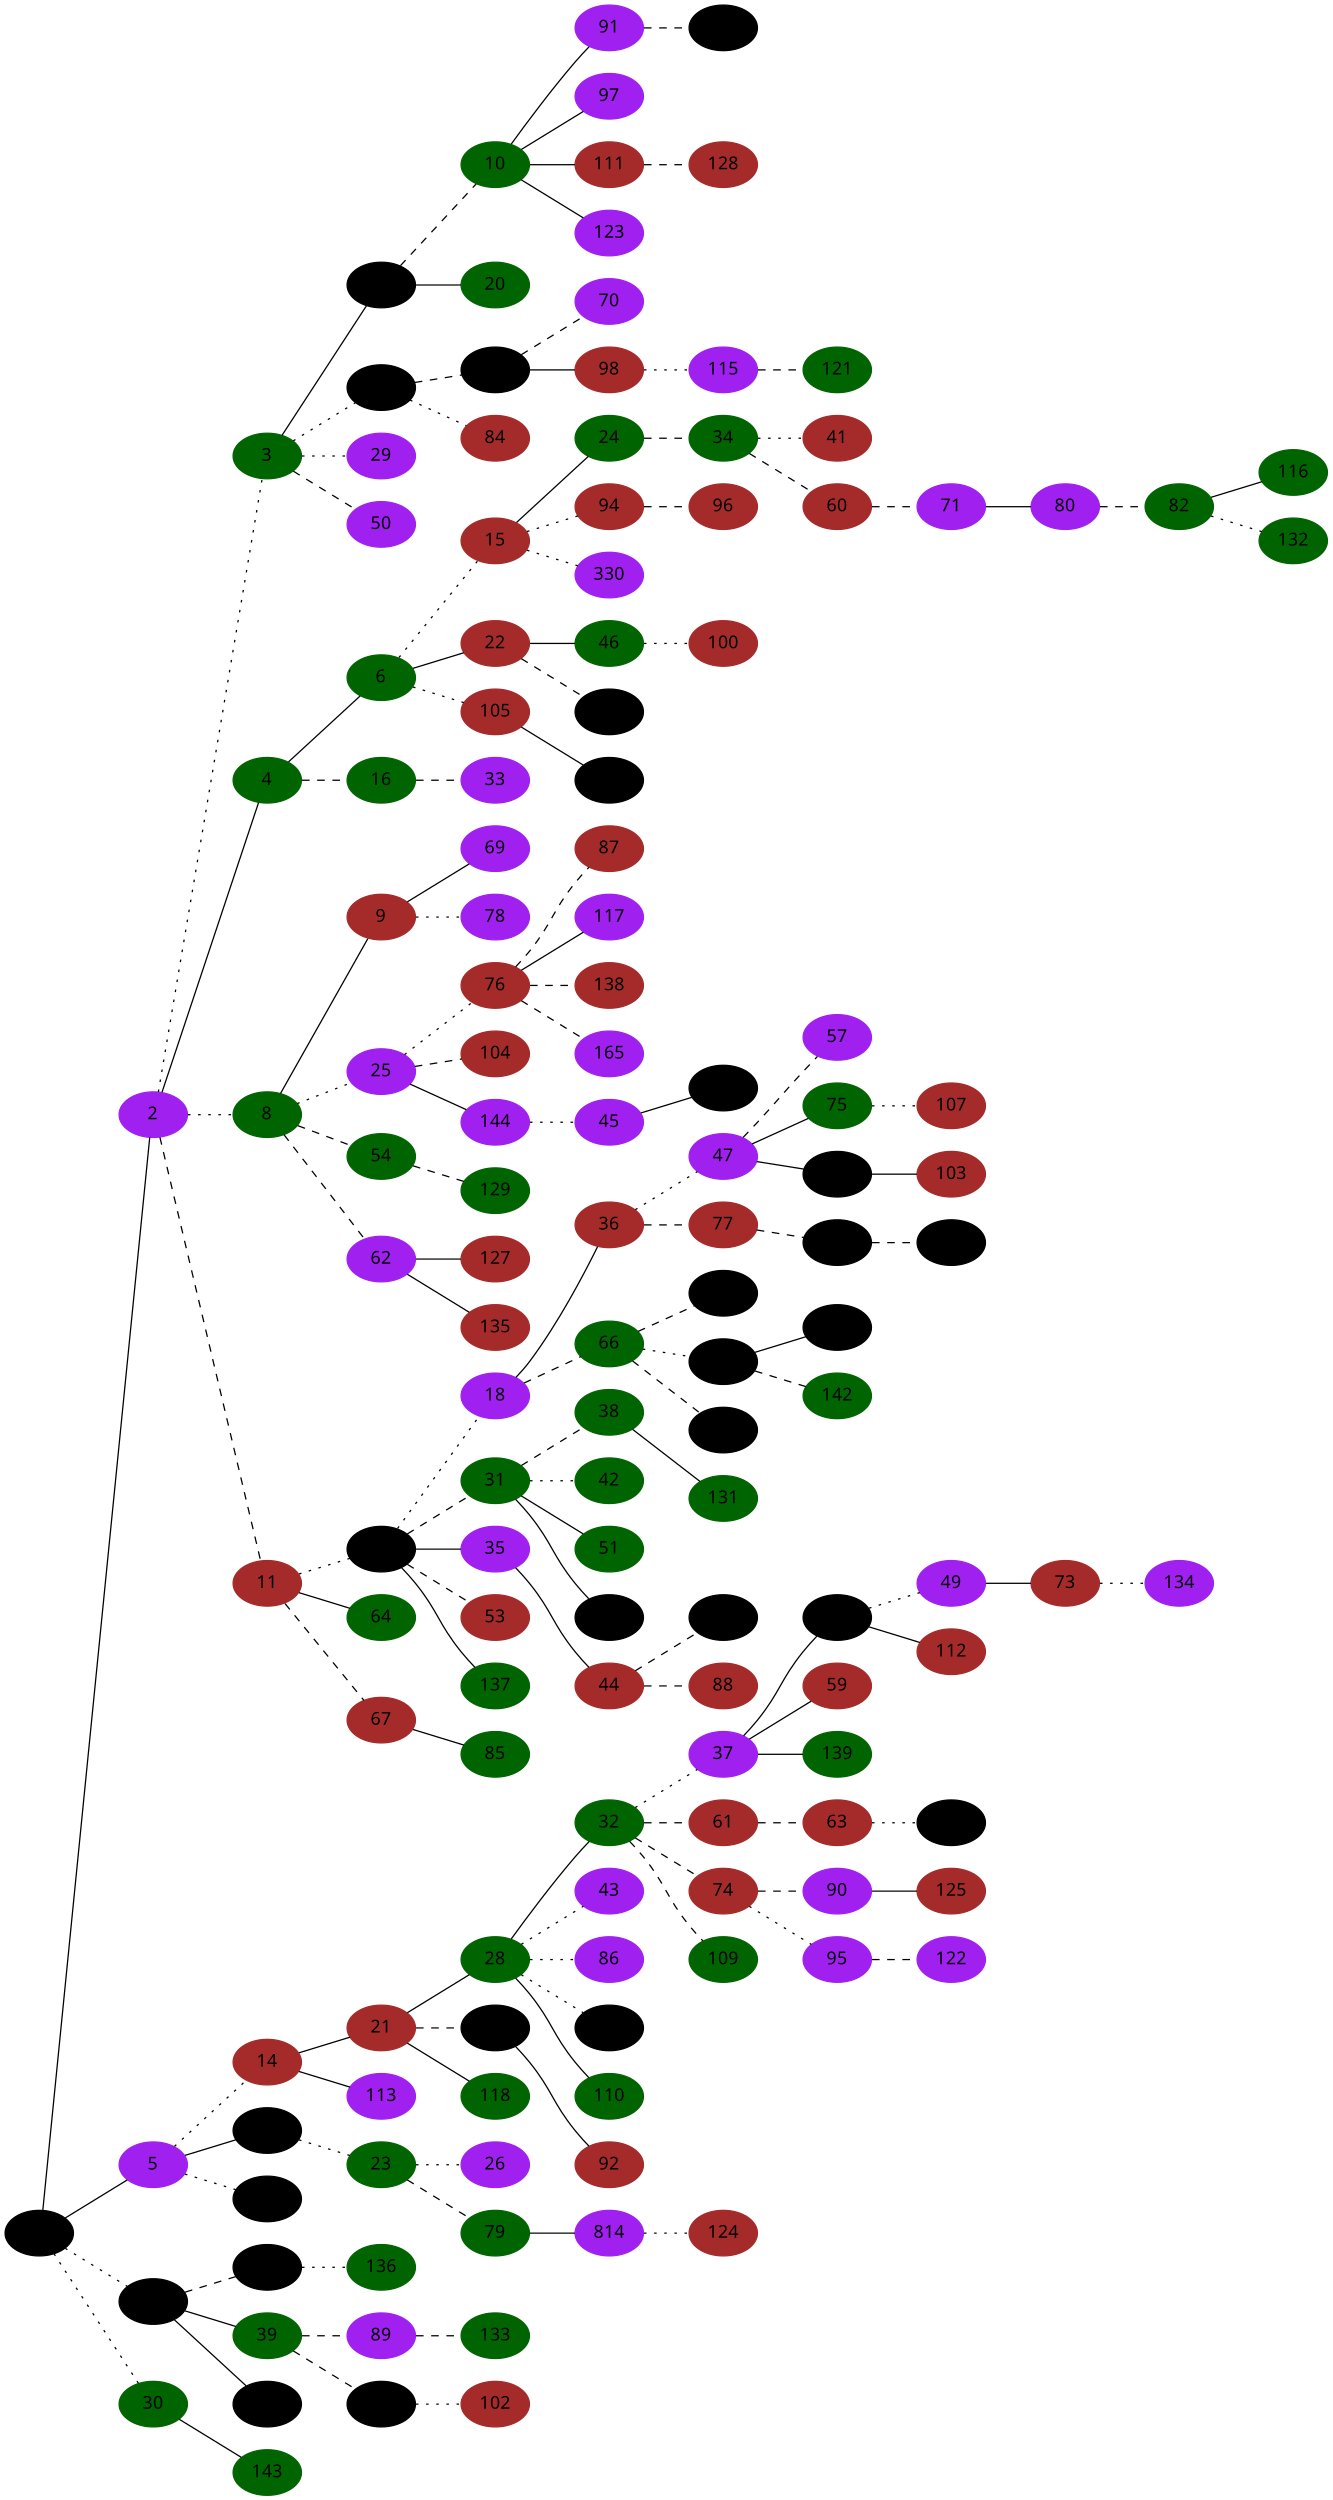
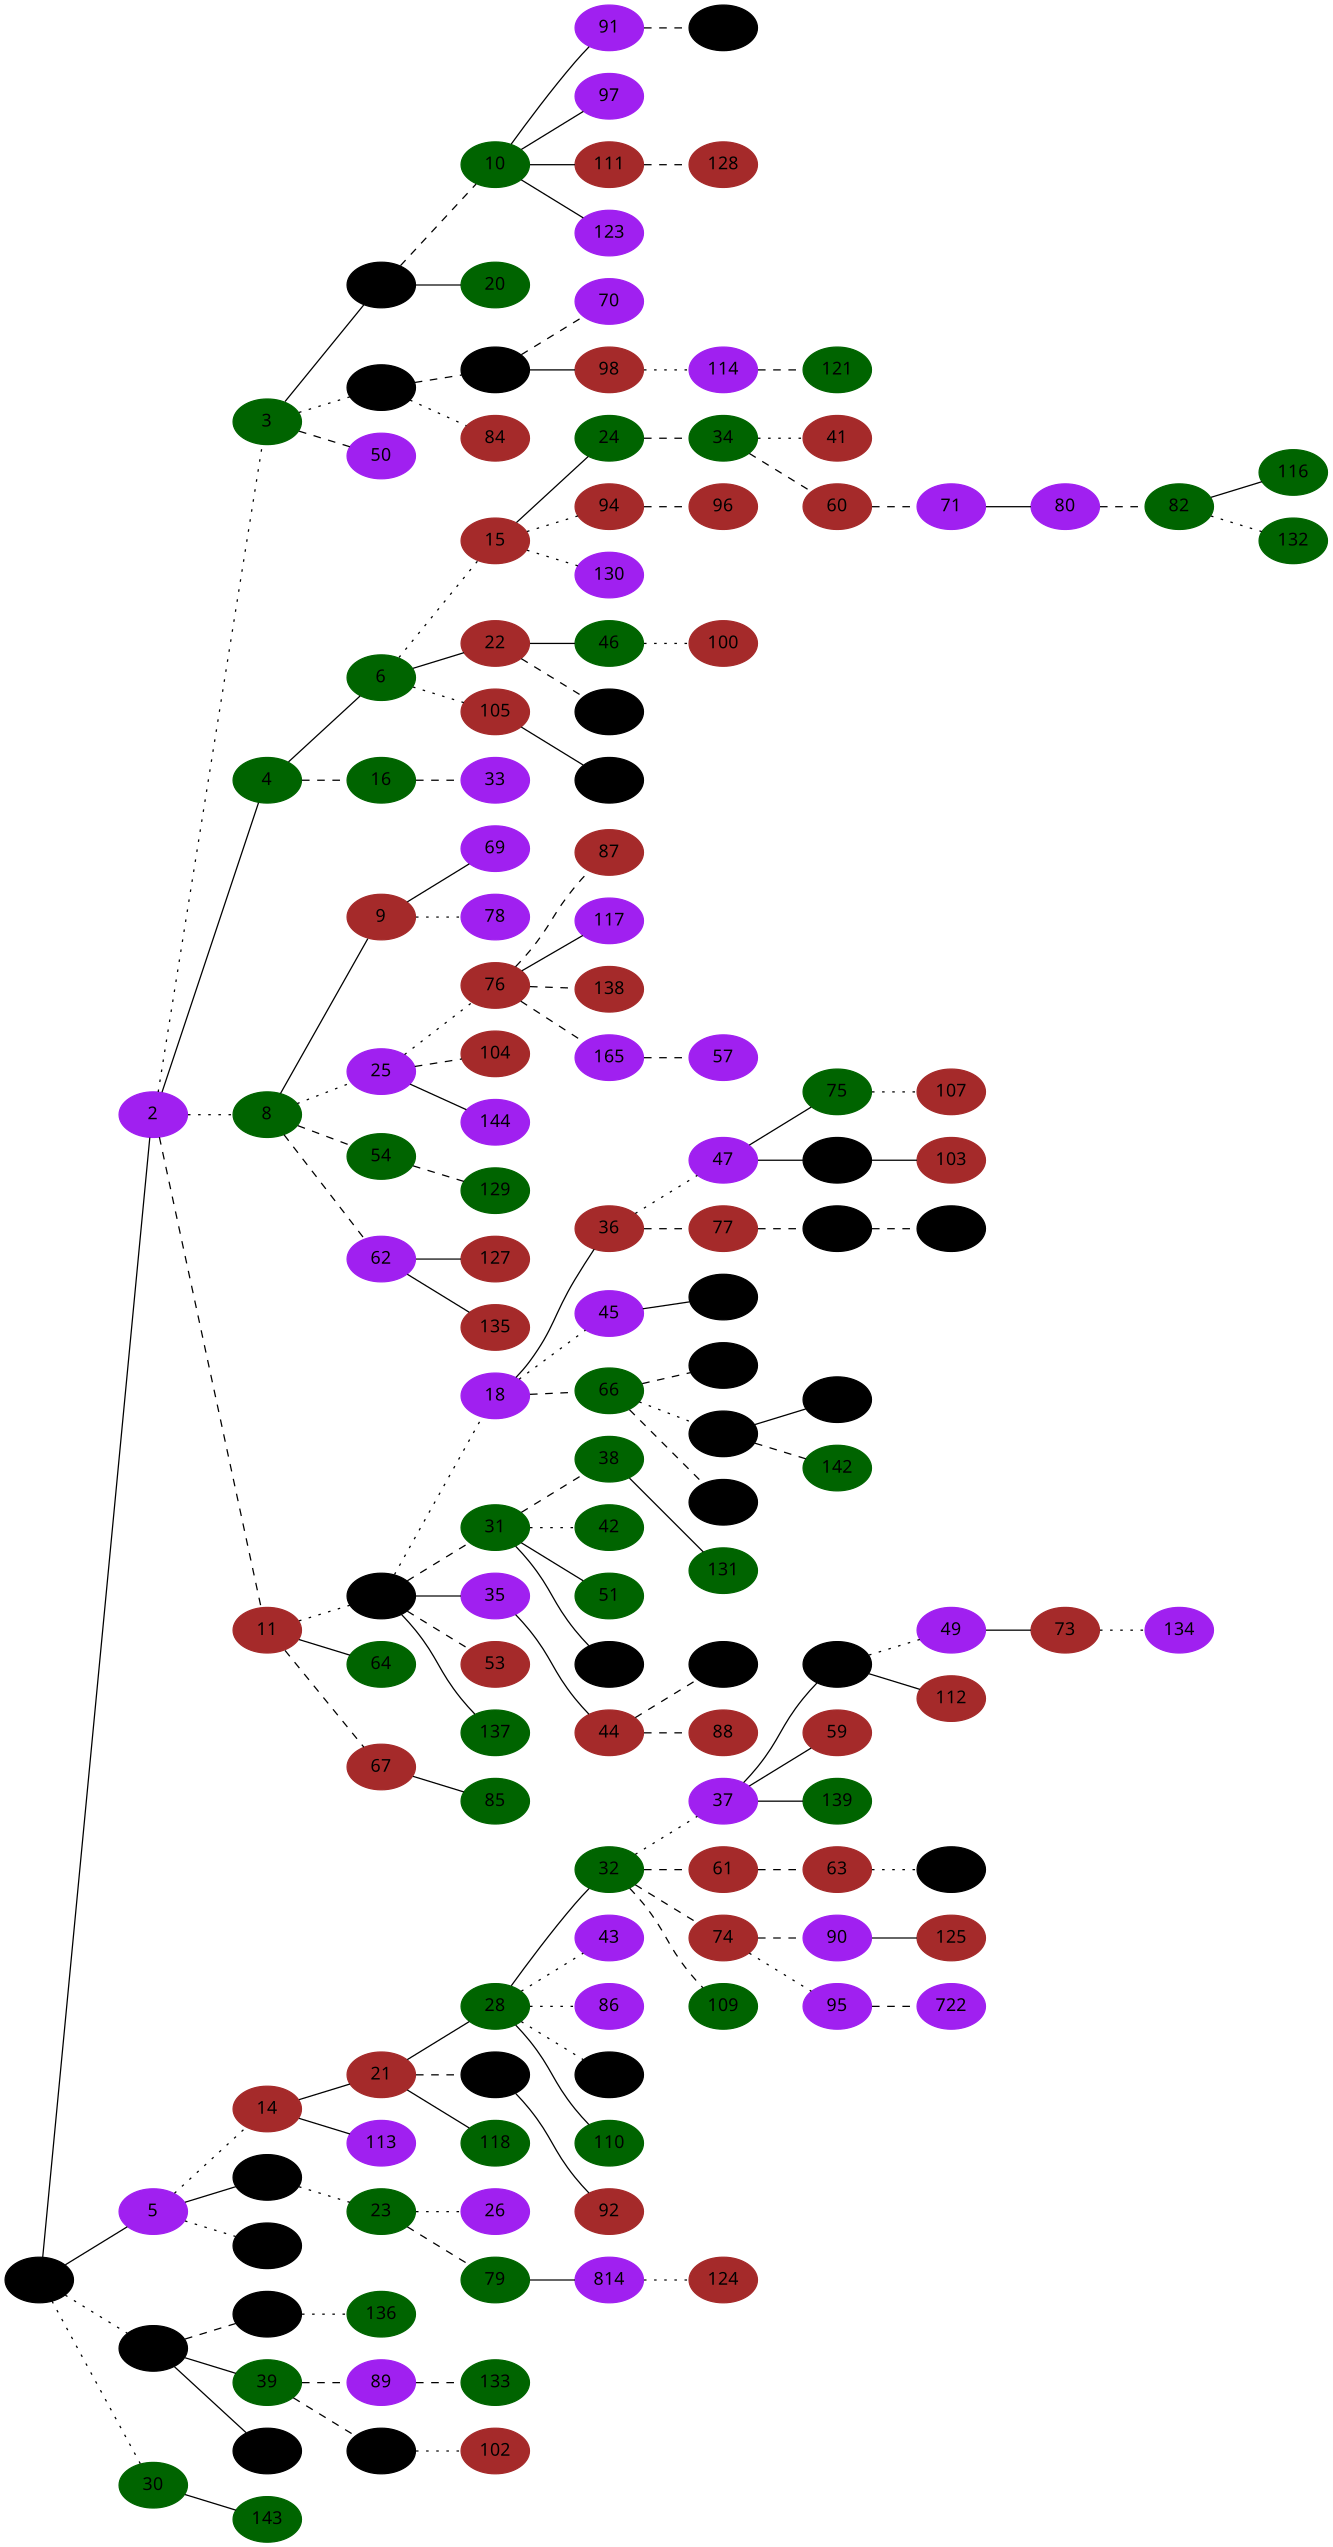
(723, 370) -> (723, 370)
(381, 456) -> none
(609, 575) -> (609, 575)
(780, 1097) -> (666, 1058)
(552, 1122) -> (552, 1355)
(951, 1960) -> (951, 2006)
